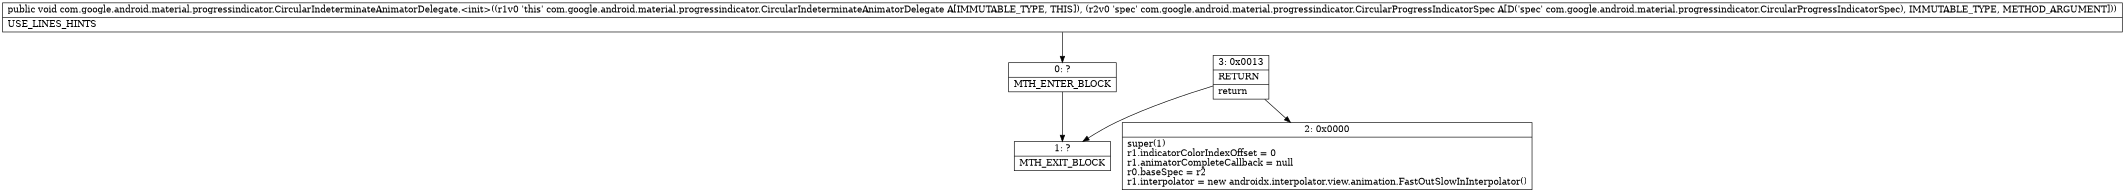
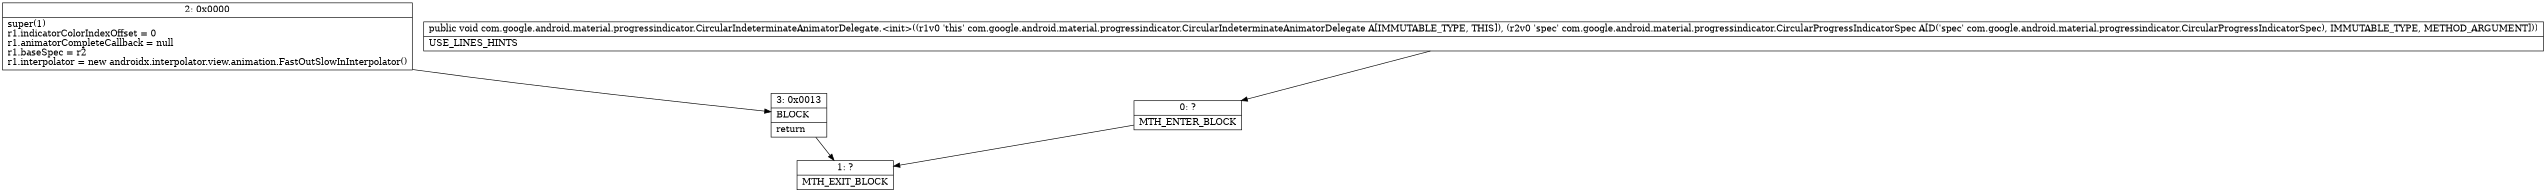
(1239, 77) -> (793, 115)
(1275, 109) -> (588, 92)
(1167, 173) -> (47, 53)
